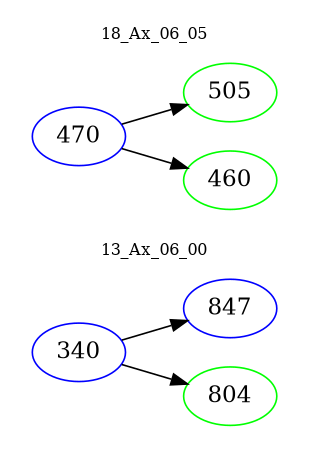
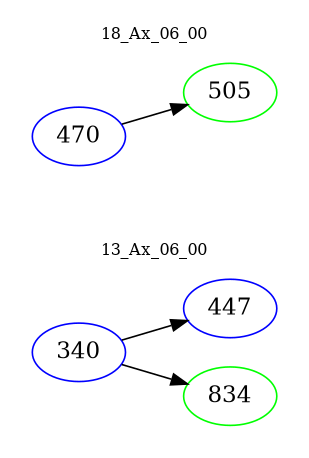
(155, 35) -> (155, 35)
(230, 180) -> none
(230, 308) -> (230, 308)
(230, 396) -> (230, 396)
